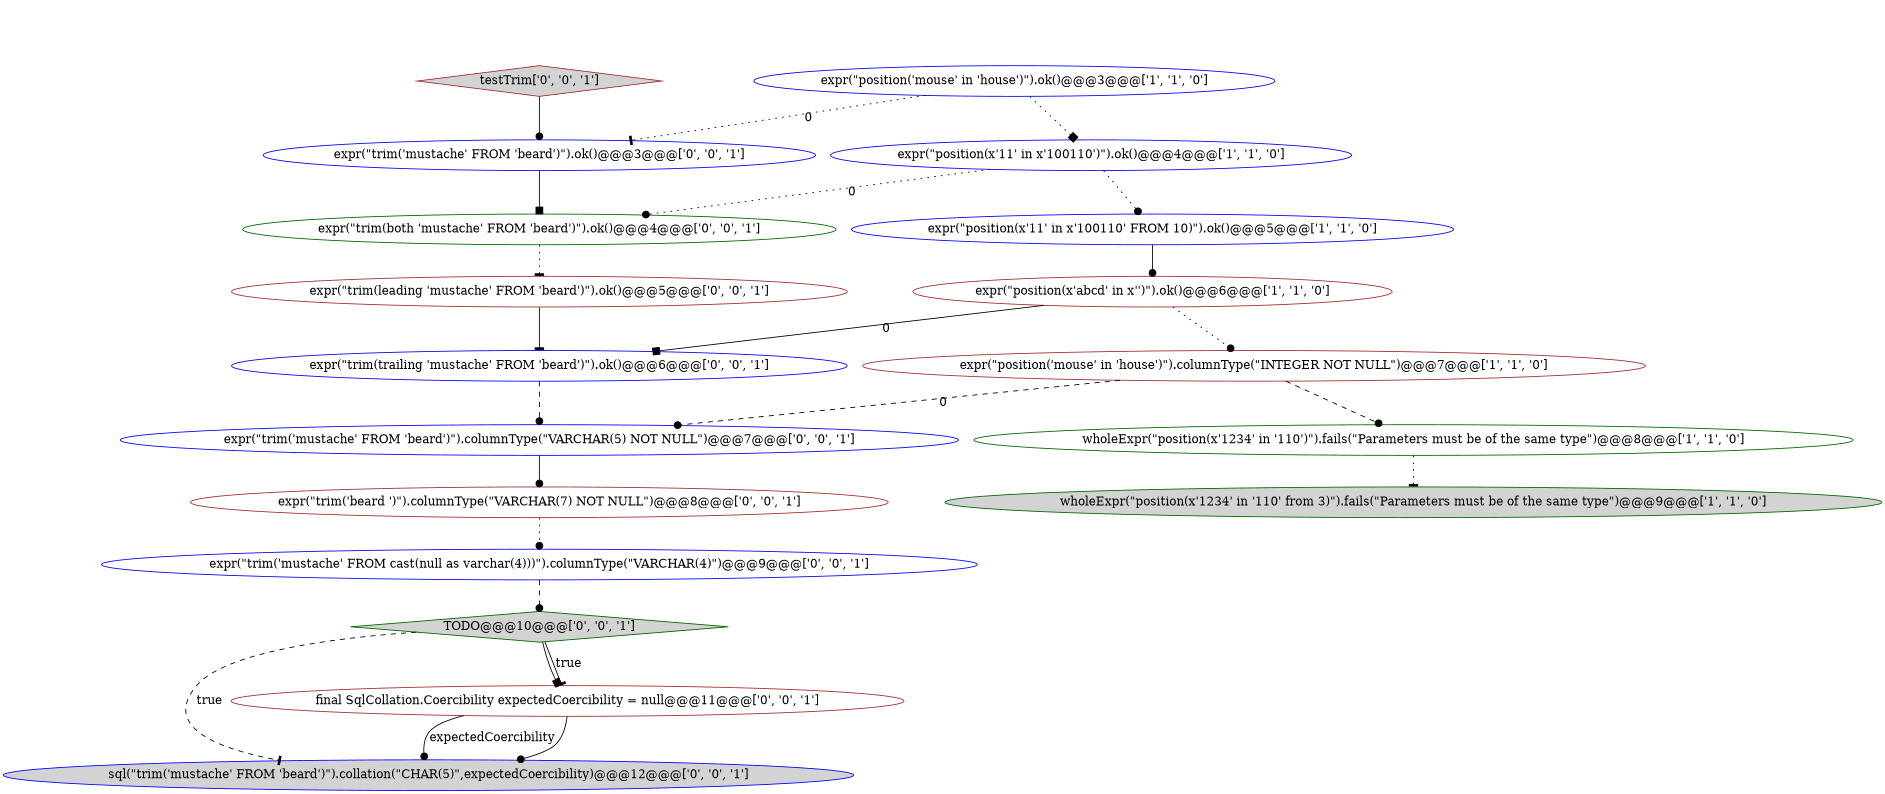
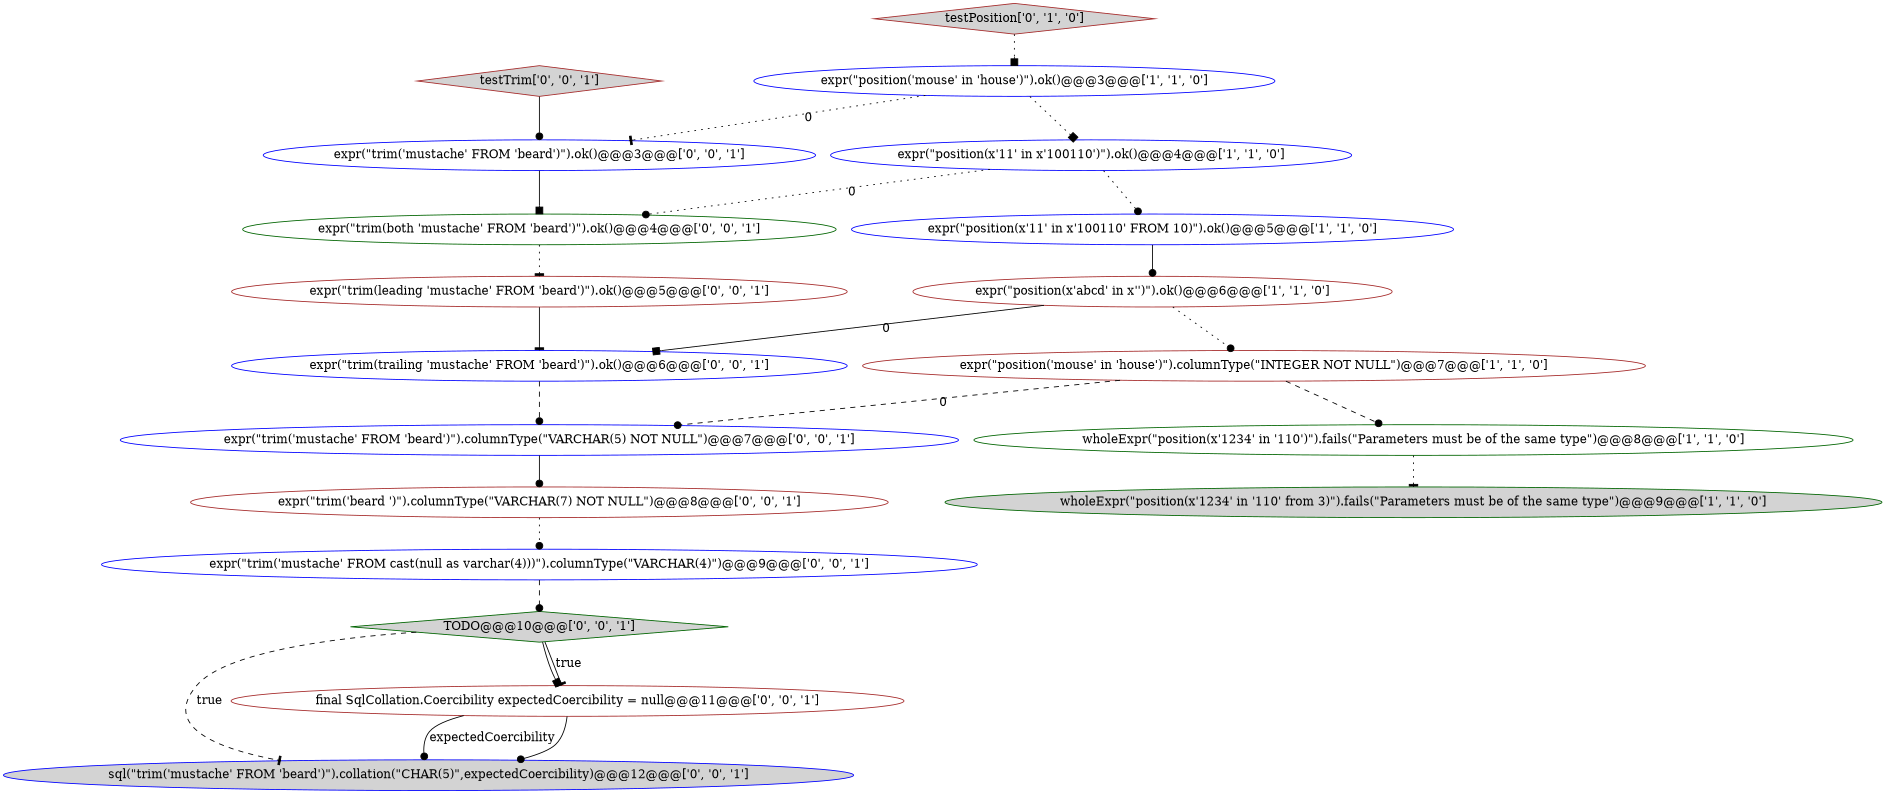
none -> (1014, 19)
